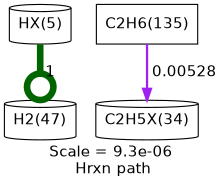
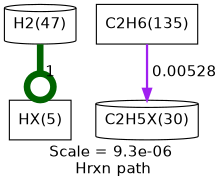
(40, 24) -> (40, 120)
(40, 59) -> (40, 59)
(147, 120) -> (147, 120)
